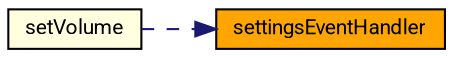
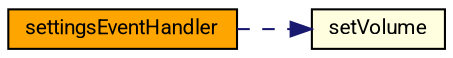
(168, 29) -> (264, 29)
